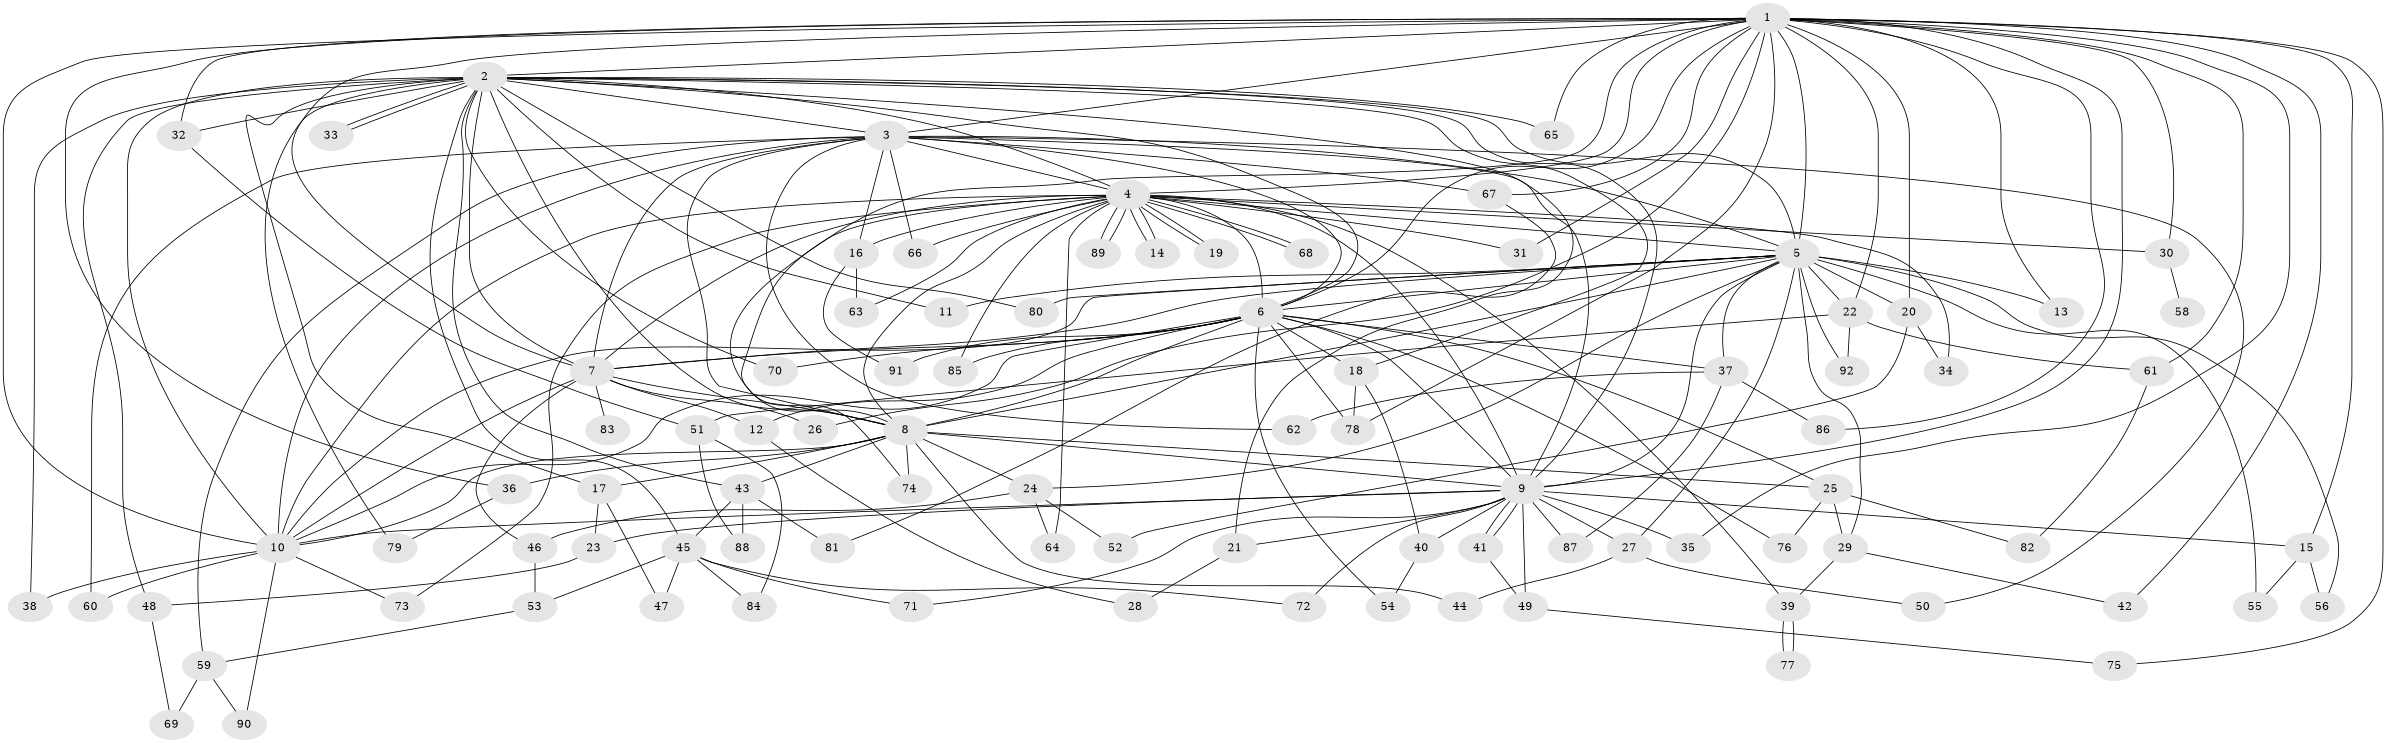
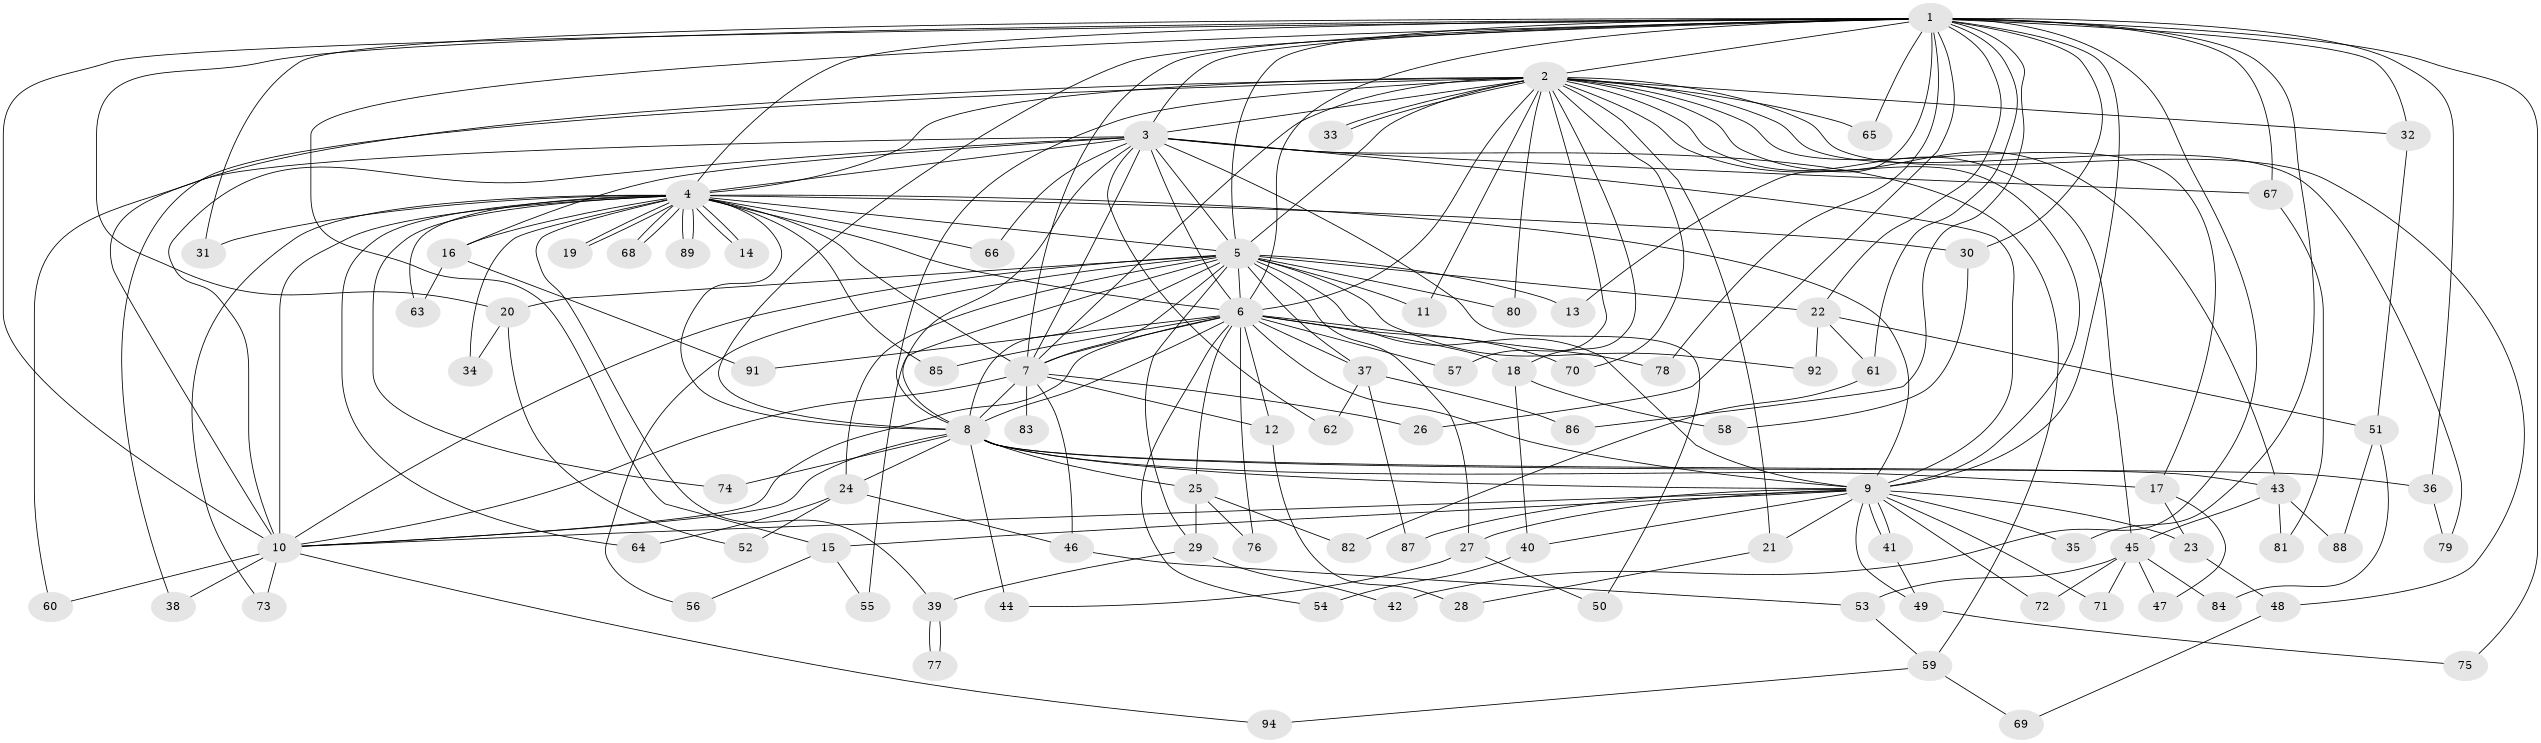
none -> (1455, 371)
(1355, 401) -> (1617, 407)
(245, 725) -> (1270, 725)
